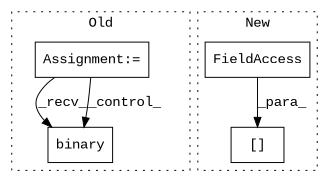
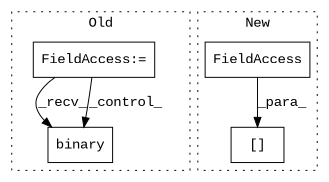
(92, 60) -> (94, 60)
